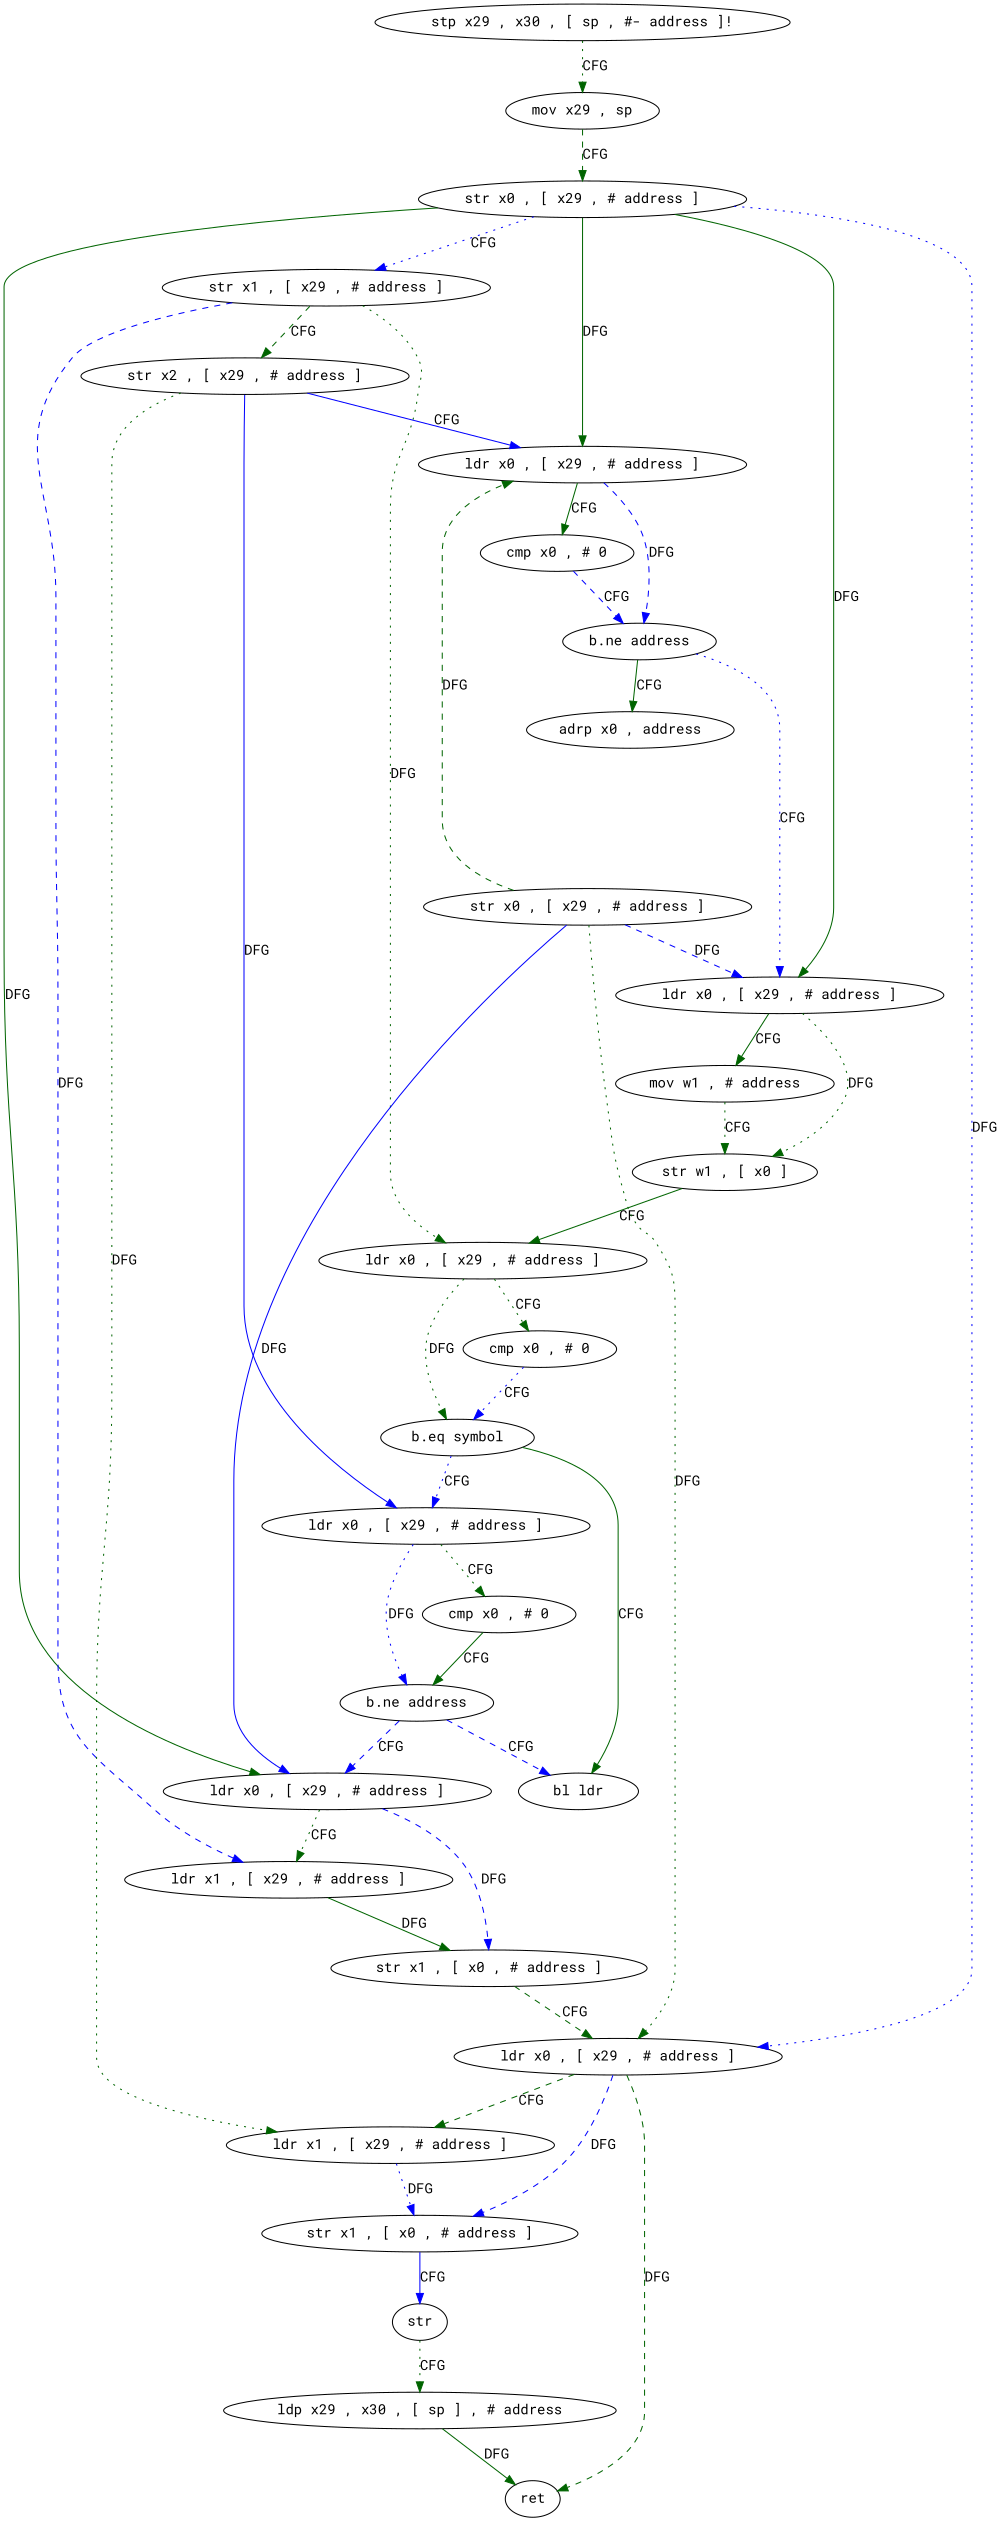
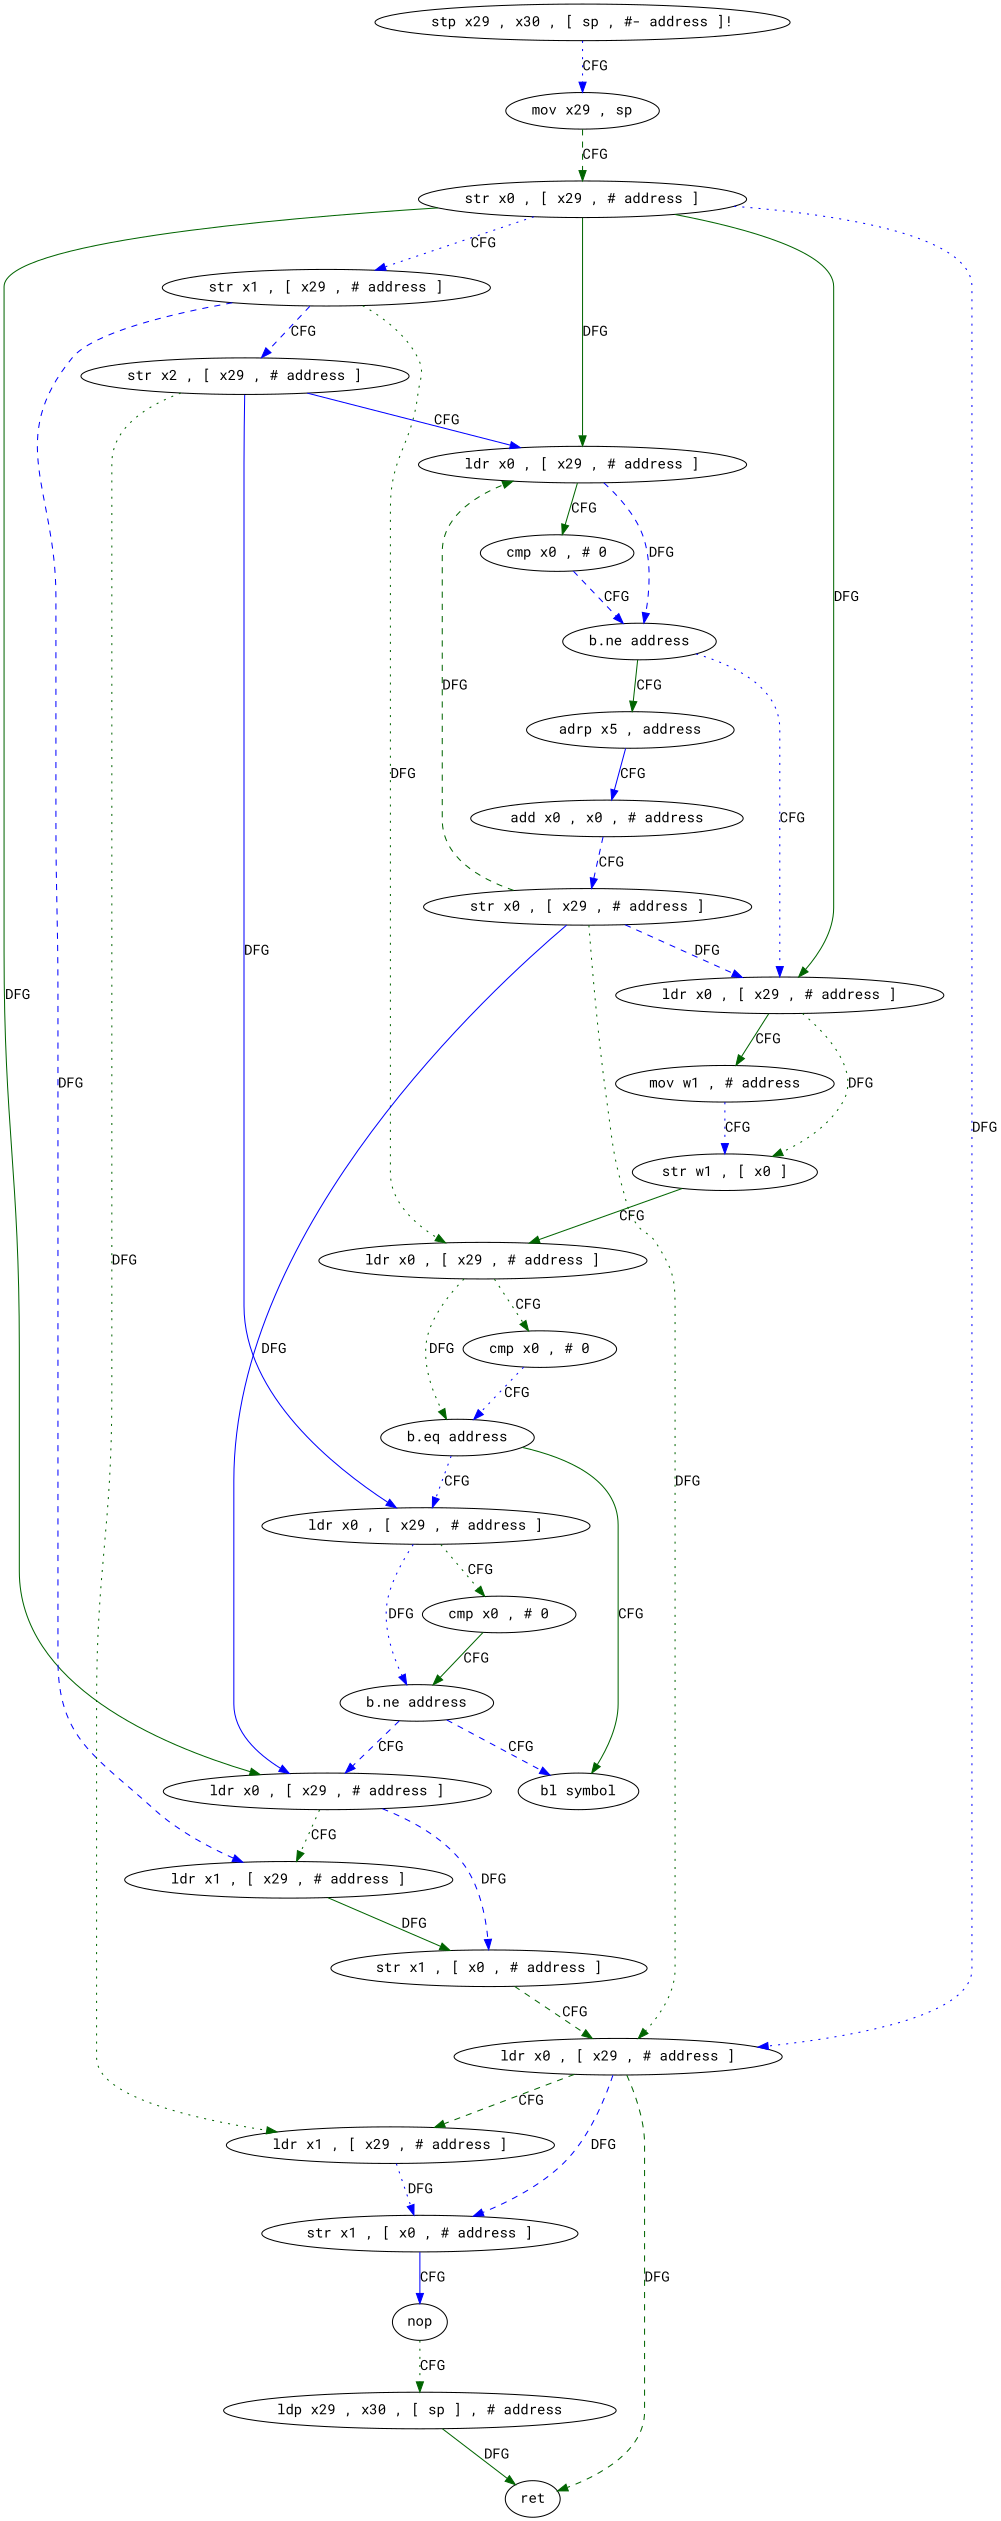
(583, 62) -> (583, 62)
(289, 328) -> (289, 328)
(630, 730) -> (630, 730)
none -> (607, 818)
(725, 1123) -> (725, 1123)
(458, 1438) -> (458, 1438)
(578, 1791) -> (578, 1791)
(420, 2322) -> (420, 2322)
